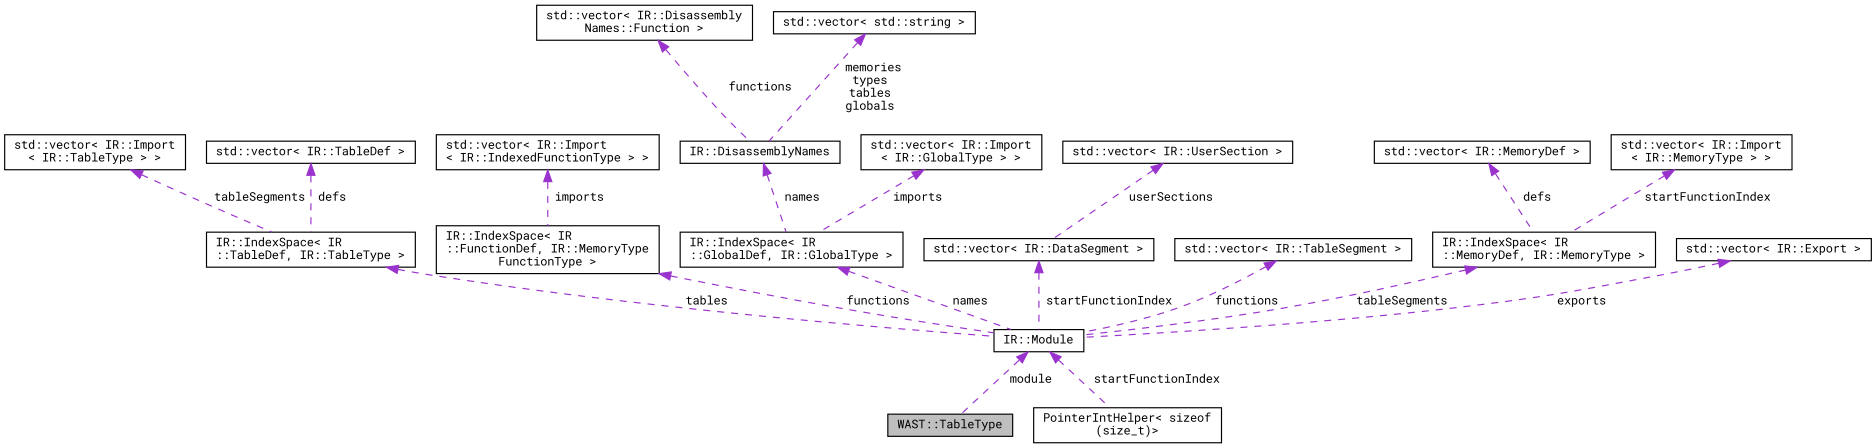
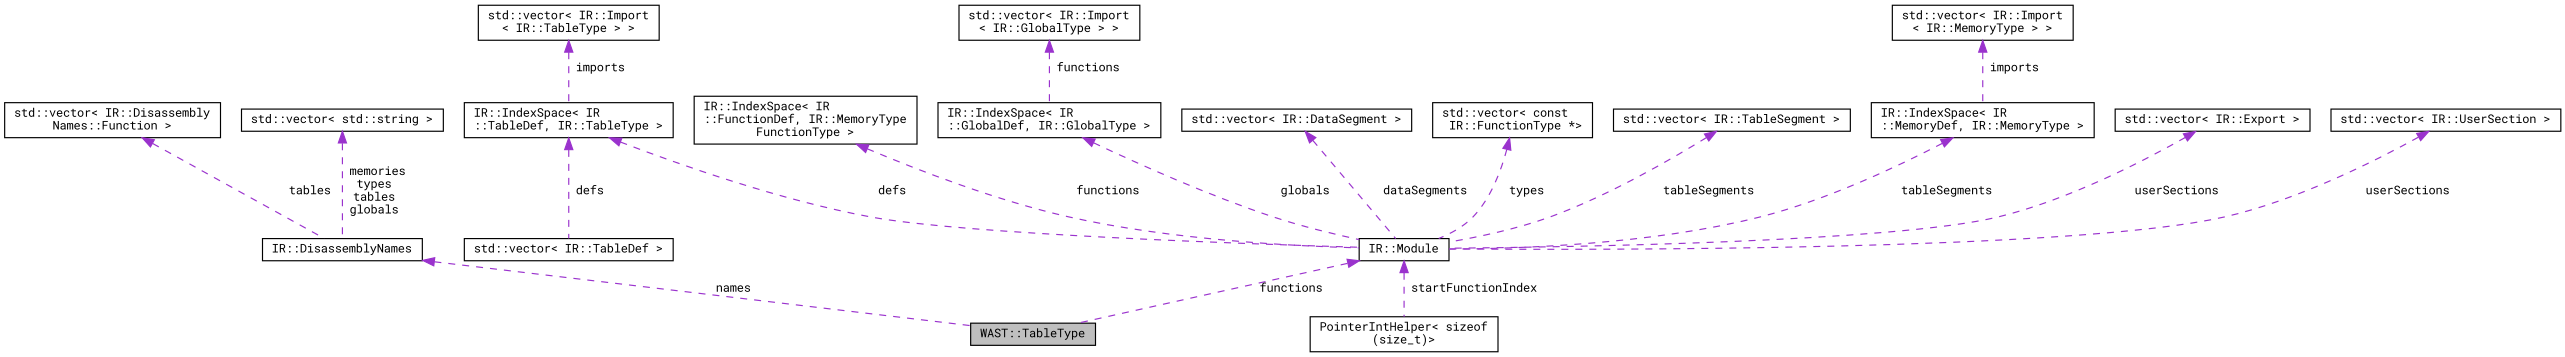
(757, 88) -> (307, 191)
none -> (1513, 120)
(548, 152) -> none
(1482, 152) -> none
(257, 198) -> (597, 68)
(915, 198) -> (1085, 68)
(1704, 198) -> (2011, 68)
(777, 203) -> (702, 294)
(311, 204) -> (569, 194)
(1103, 204) -> (1943, 243)
(704, 302) -> (889, 191)
(967, 302) -> (1302, 191)
(1106, 302) -> (1422, 191)
(1244, 302) -> (1706, 191)
(1578, 302) -> (2174, 191)
(1028, 380) -> (1288, 289)
